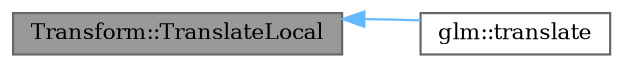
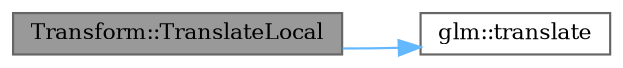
(393, 20) -> (370, 48)
